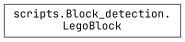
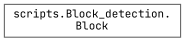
(92, 21) -> (92, 21)
